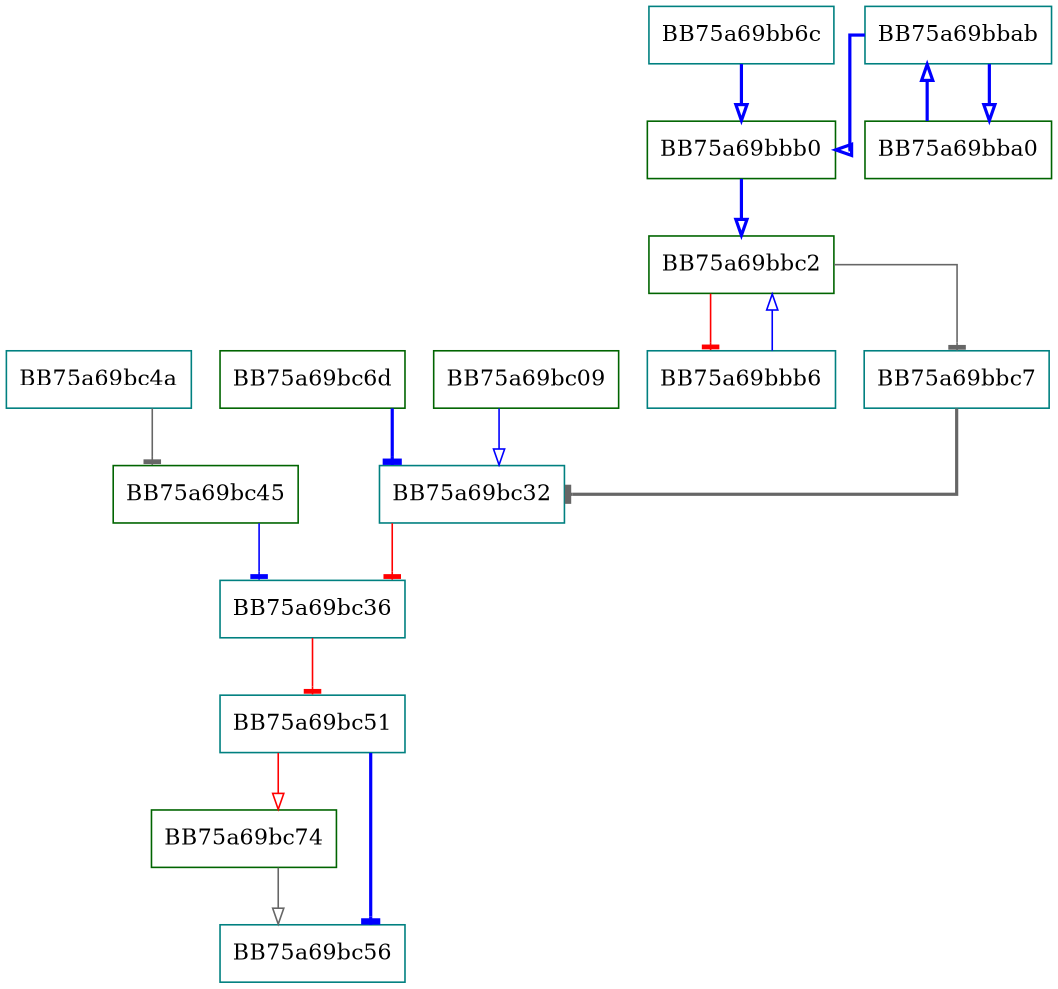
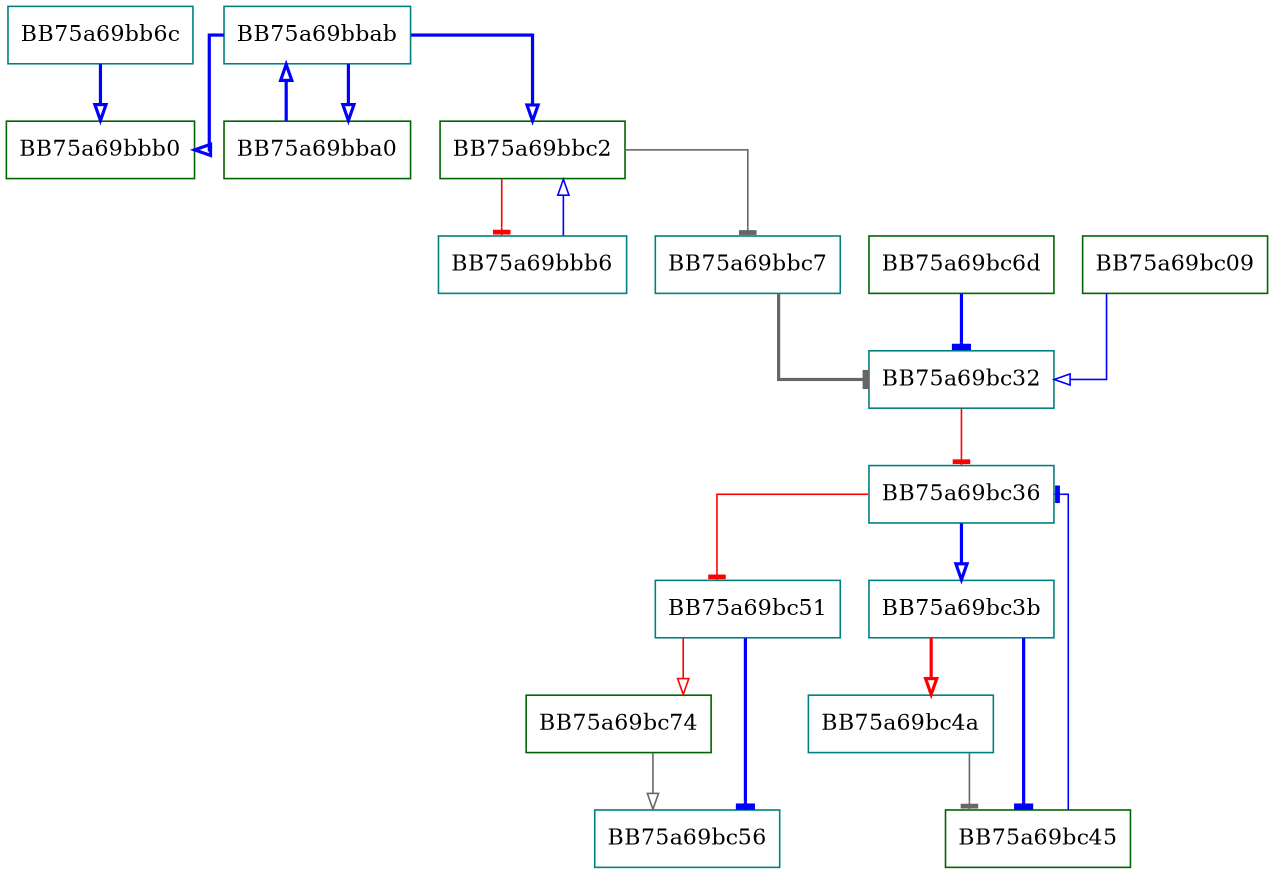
(741, 199) -> (507, 35)
none -> (961, 609)
